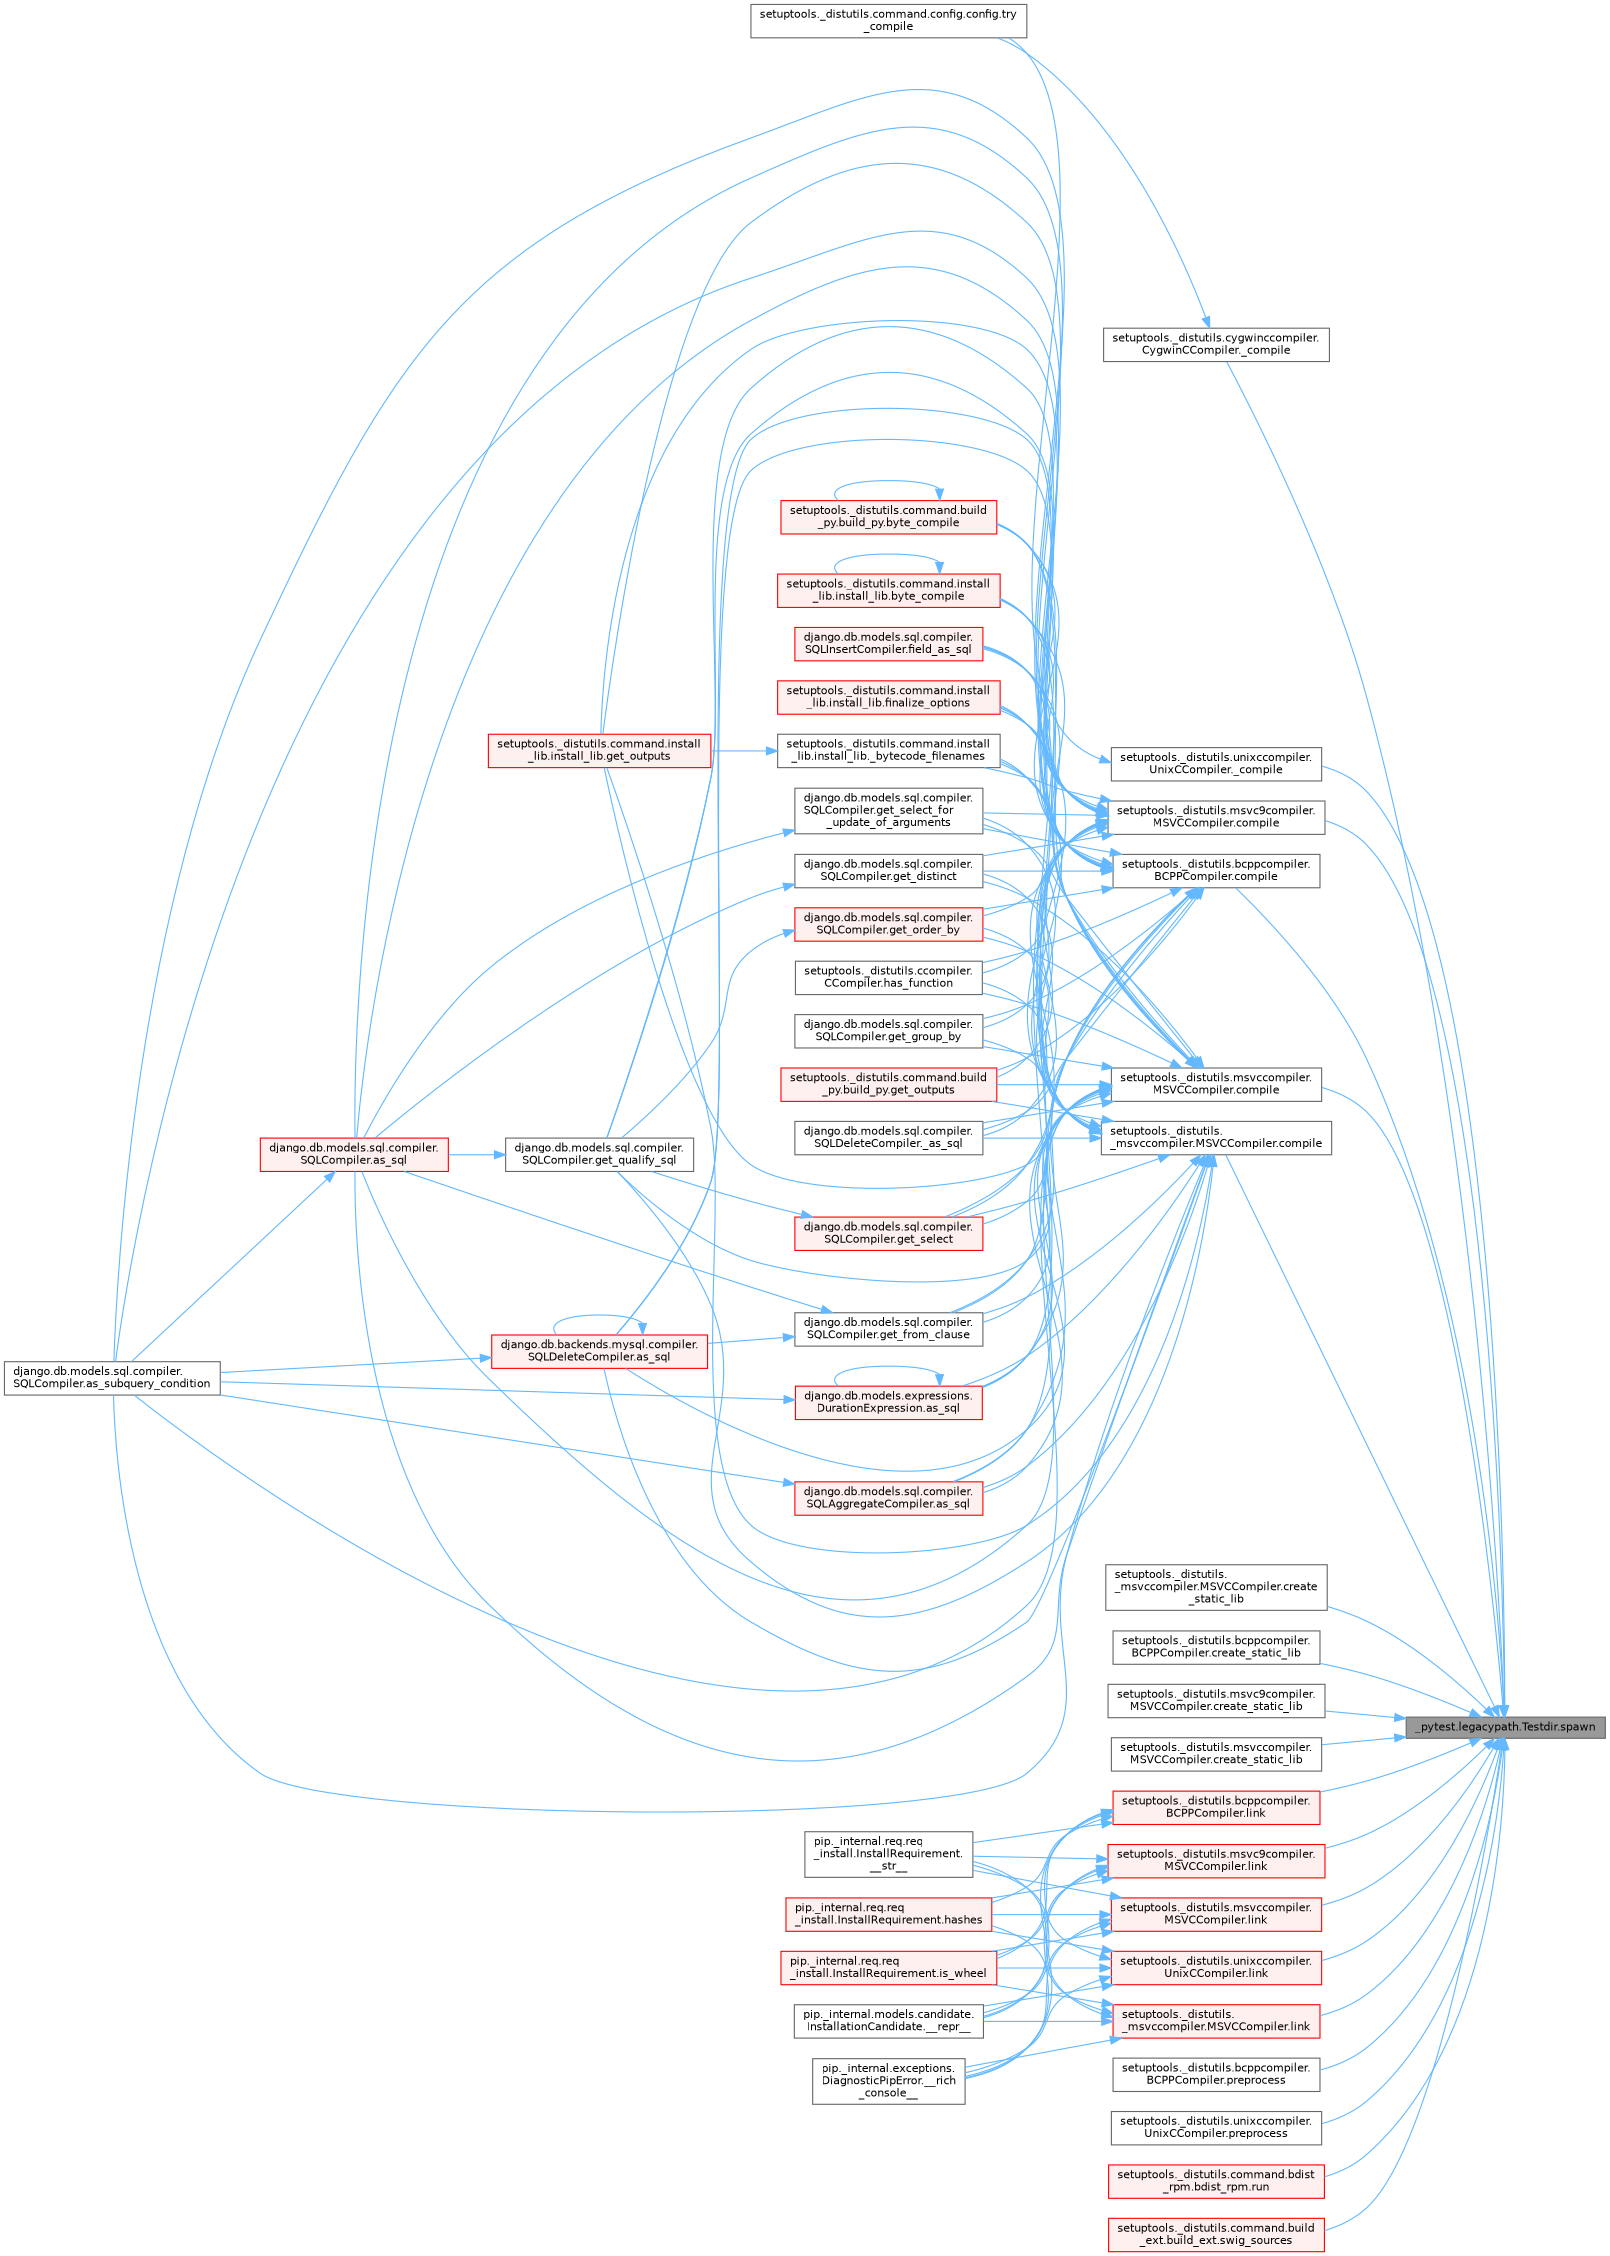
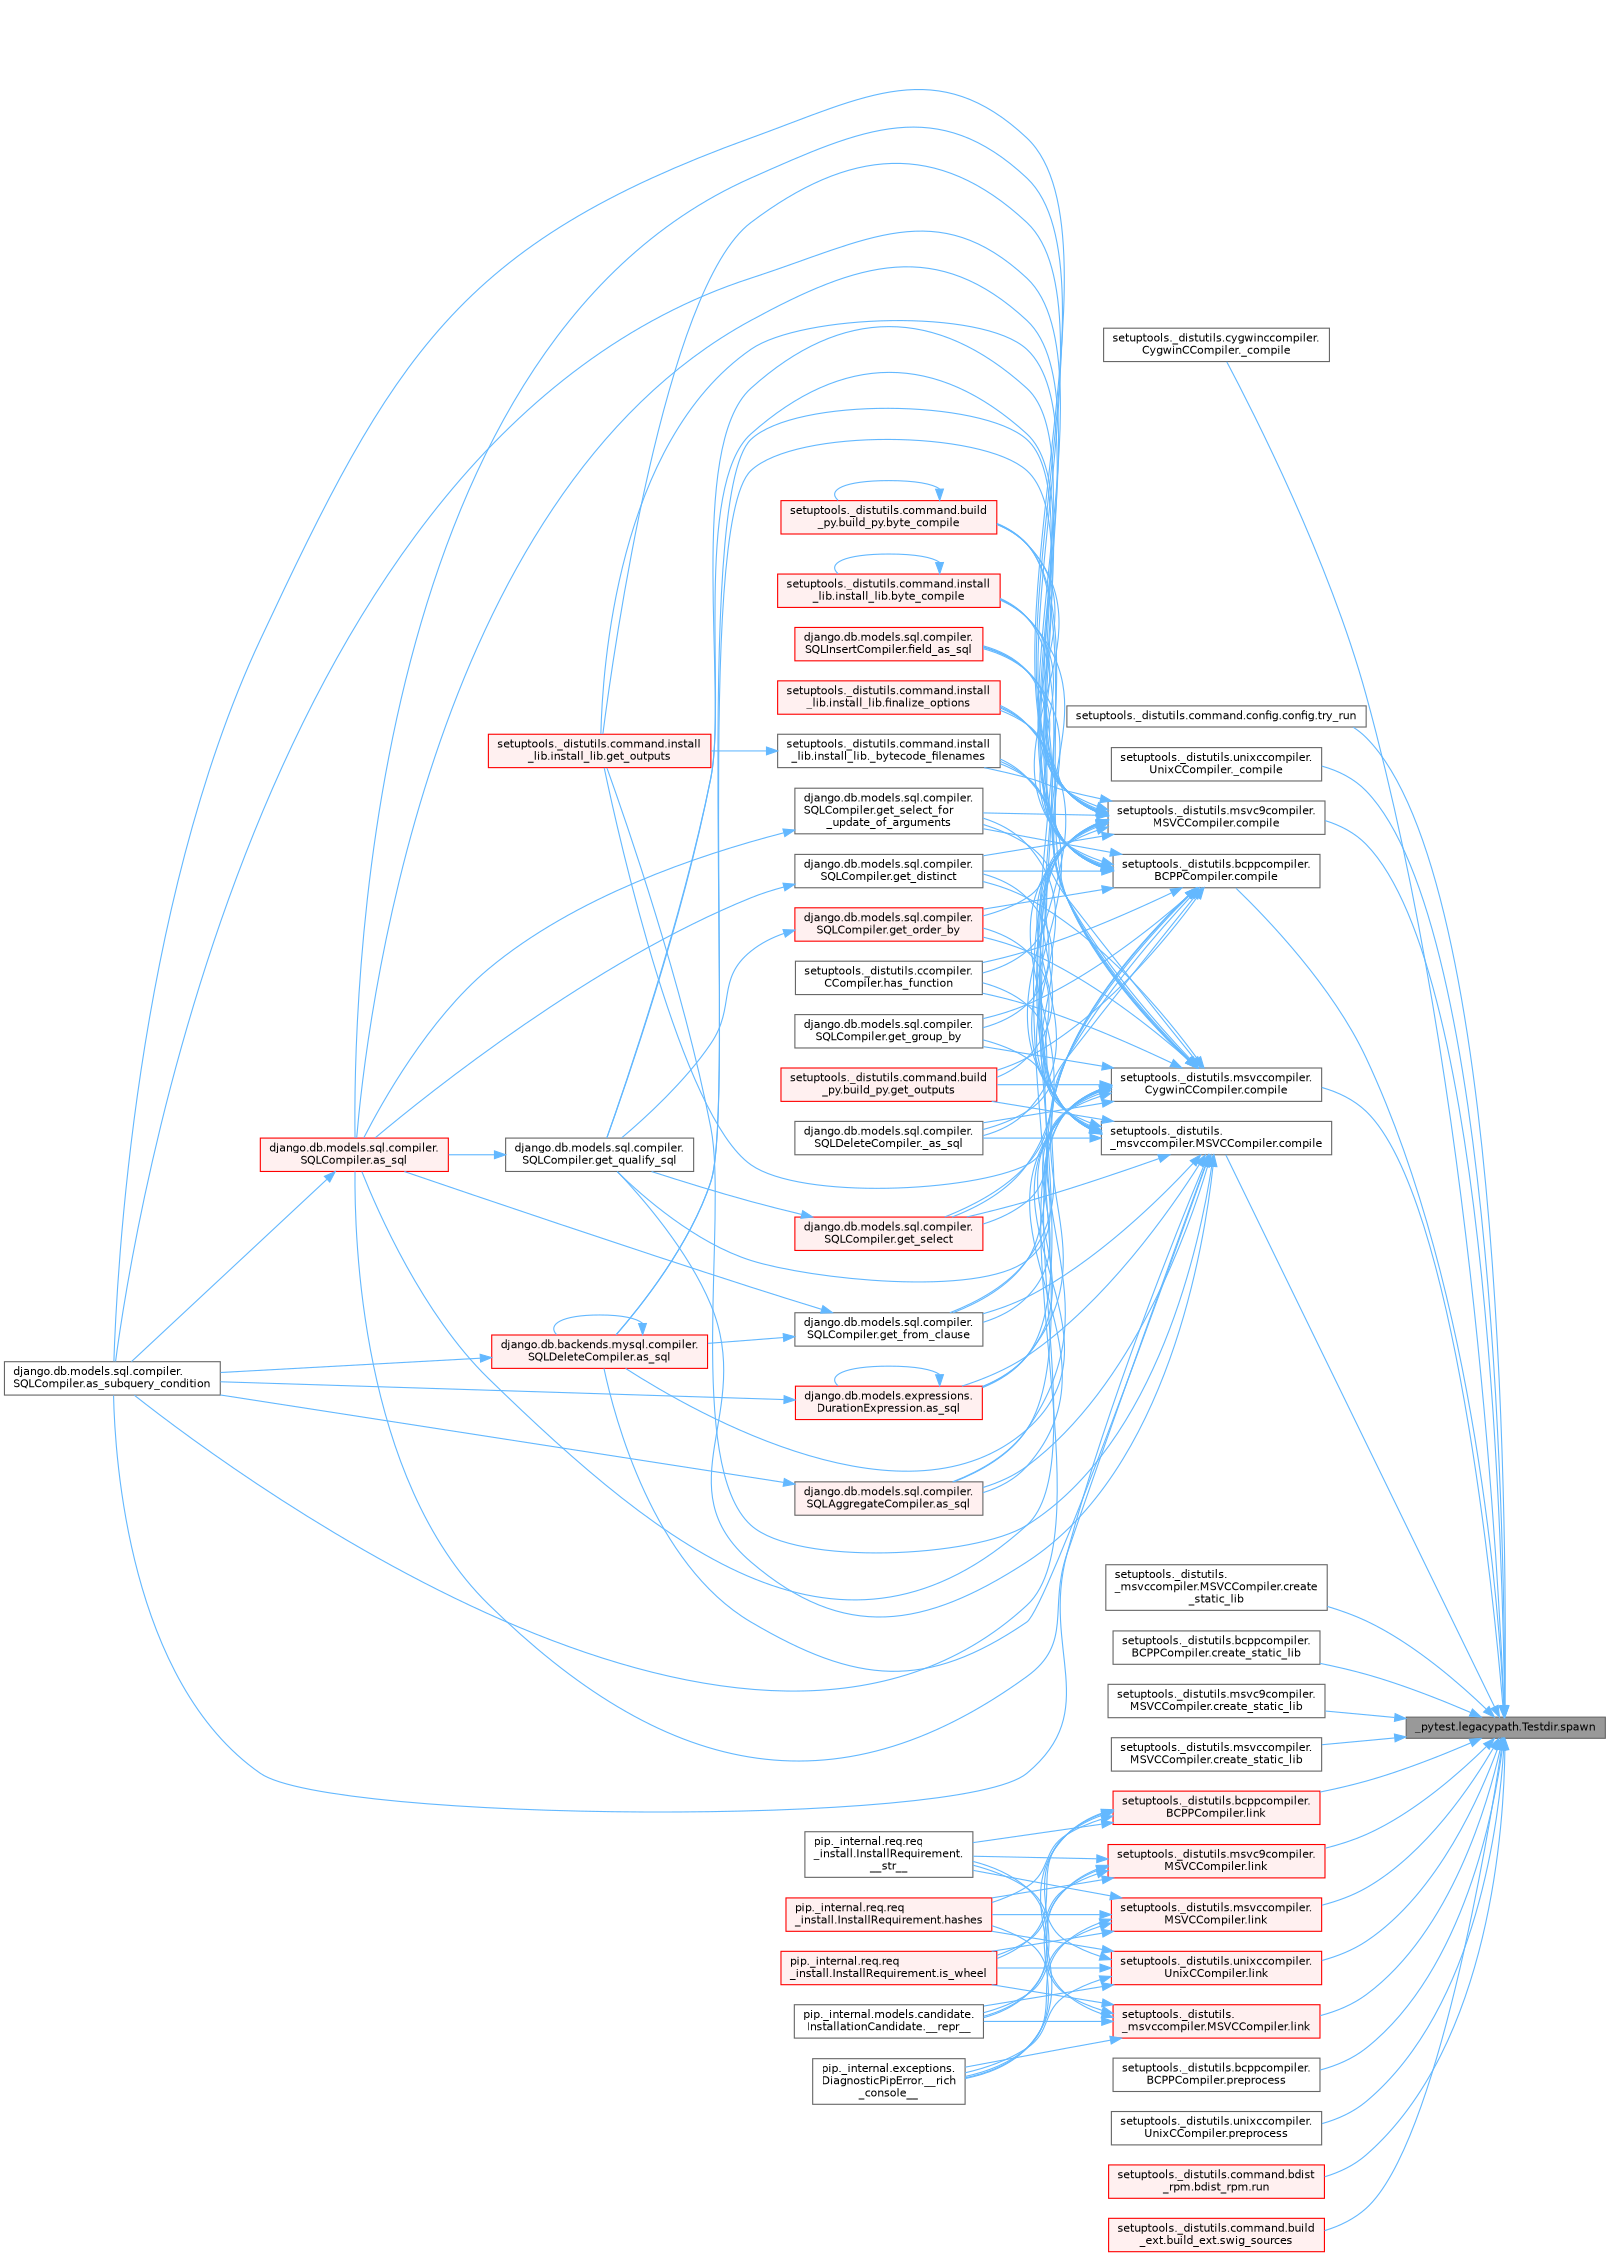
(889, 21) -> none
none -> (1217, 716)
(1217, 1085) -> (1217, 1085)
(889, 1499) -> (889, 1499)
